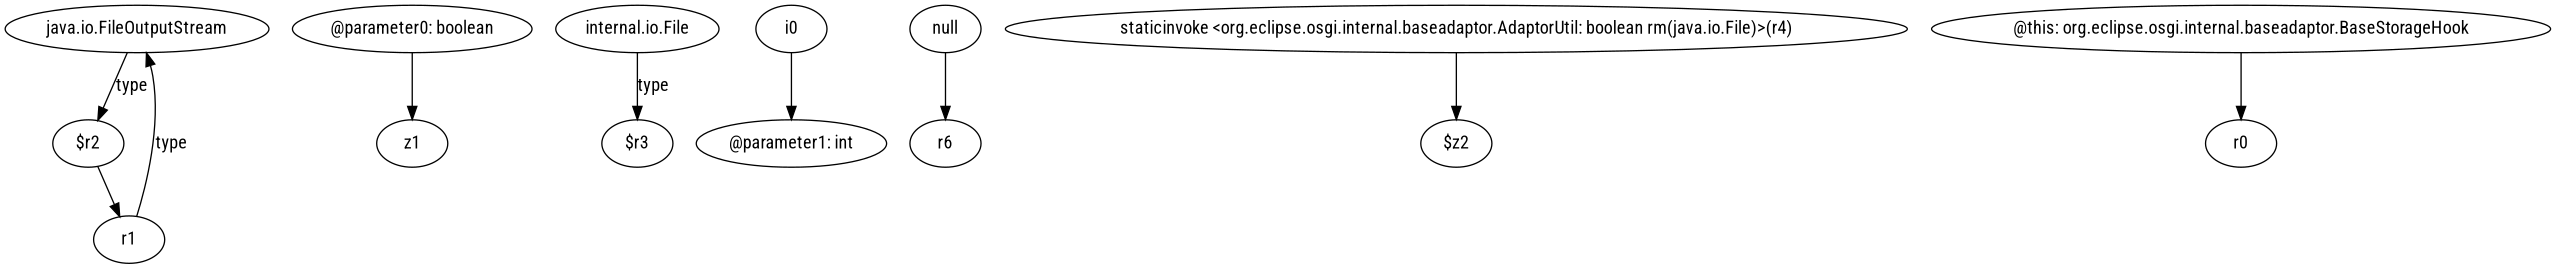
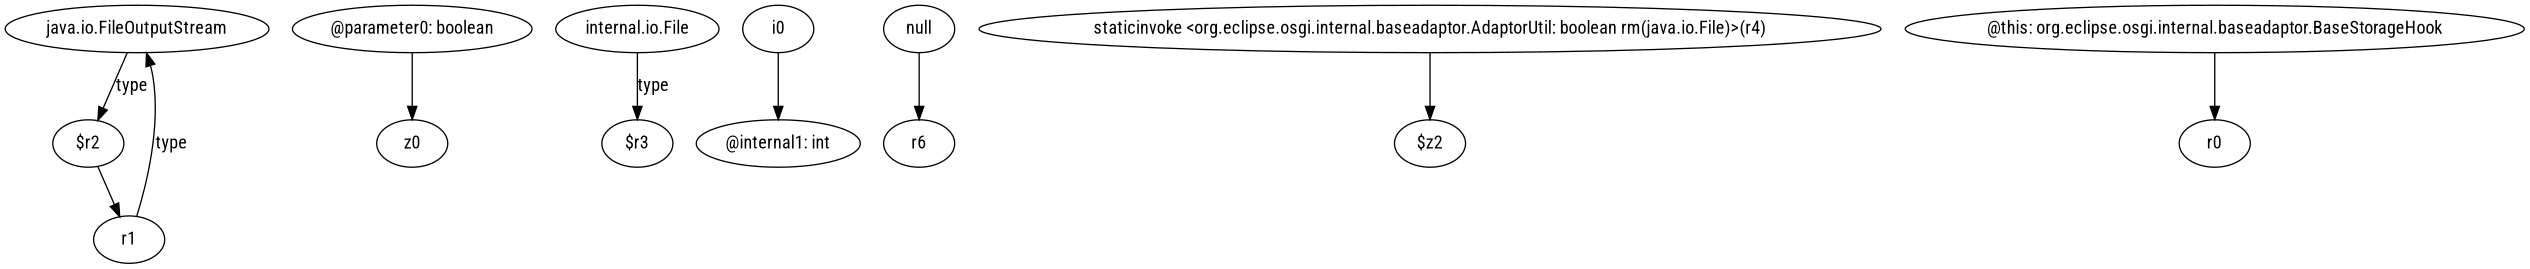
(412, 144) -> (412, 144)
(791, 144) -> (778, 144)
